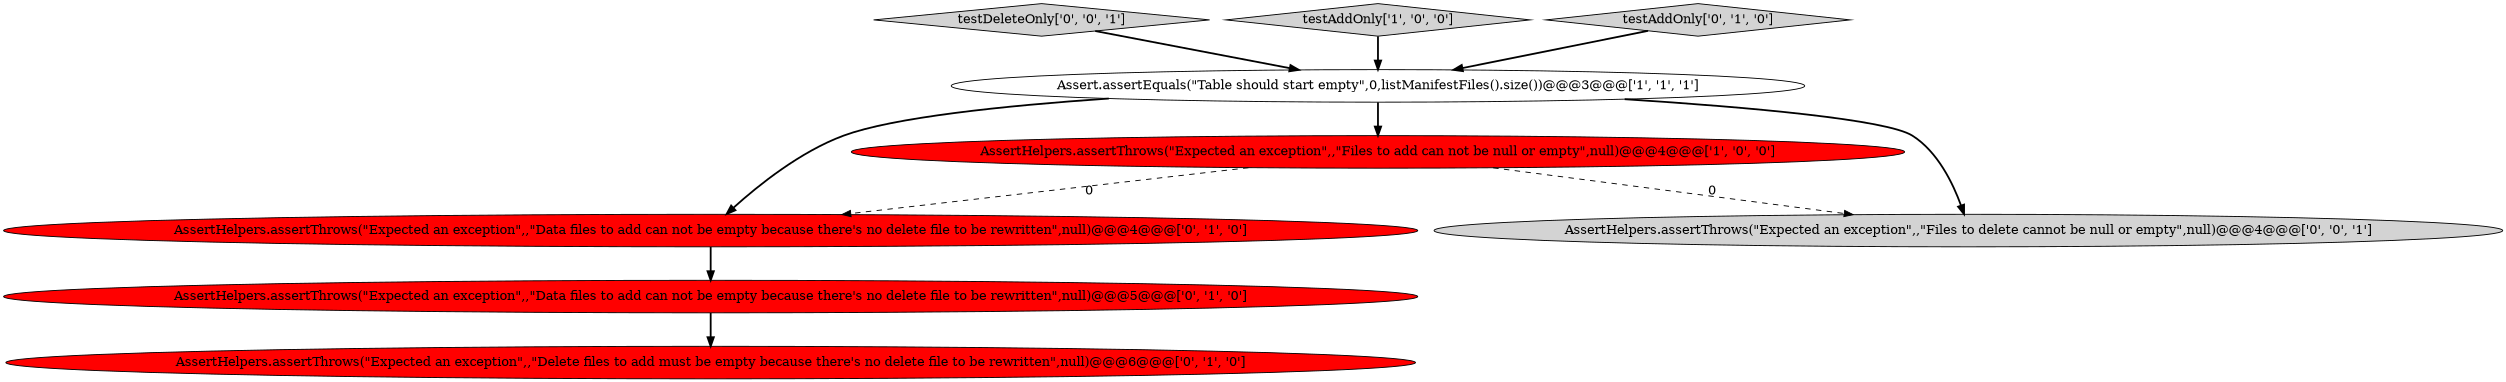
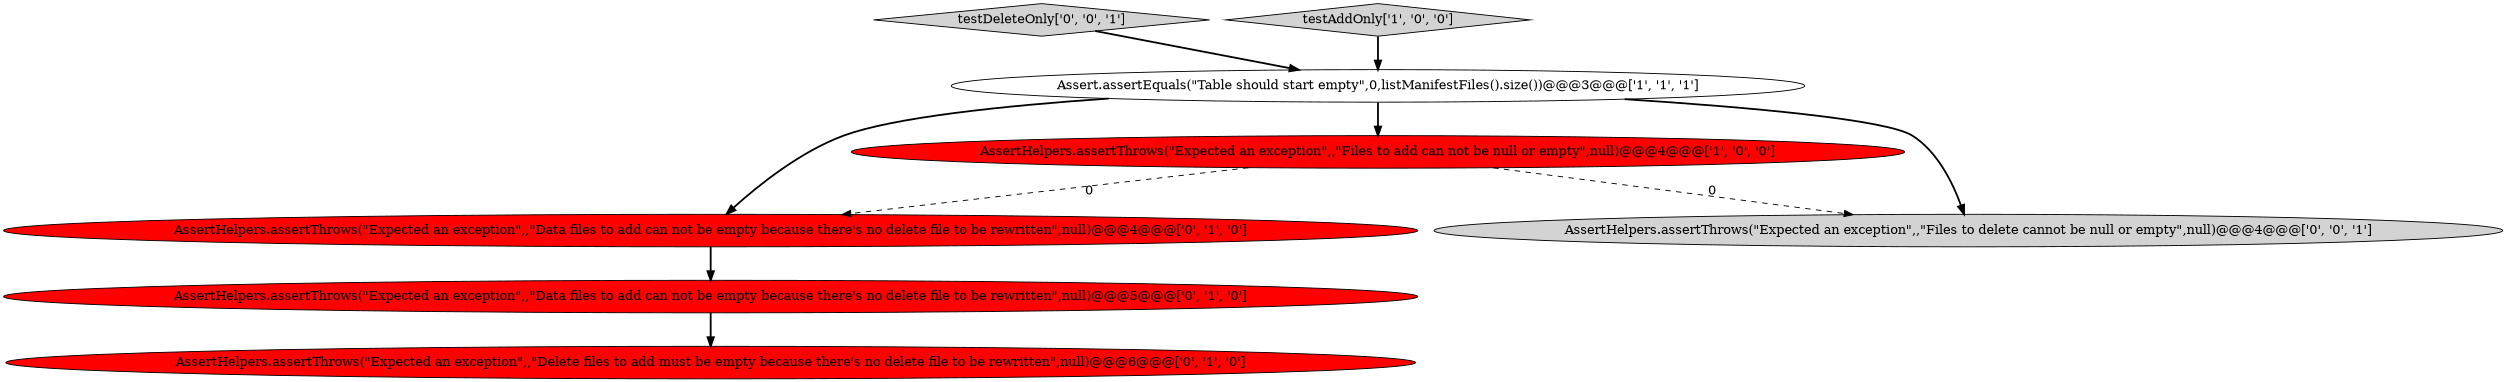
(1698, 20) -> none
